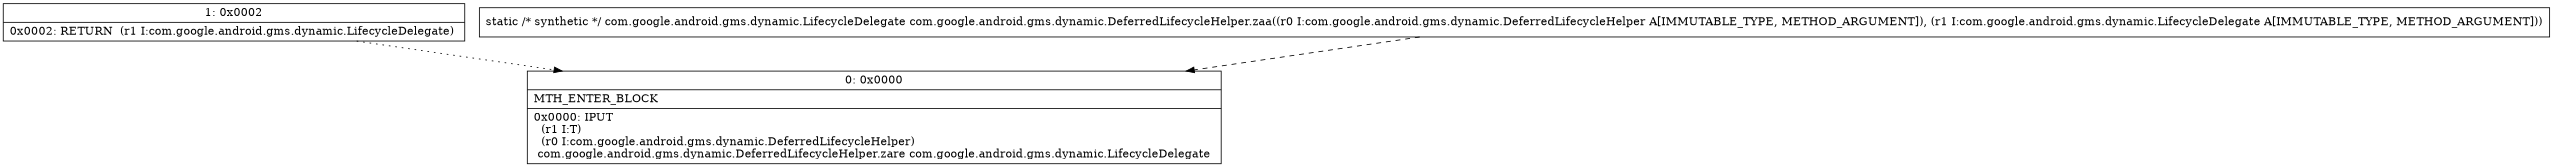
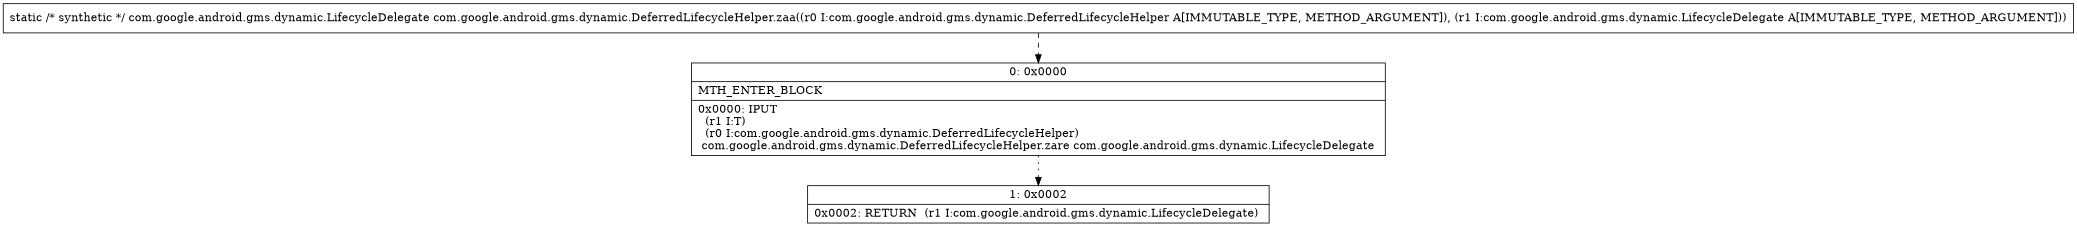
(455, 55) -> (1038, 166)
